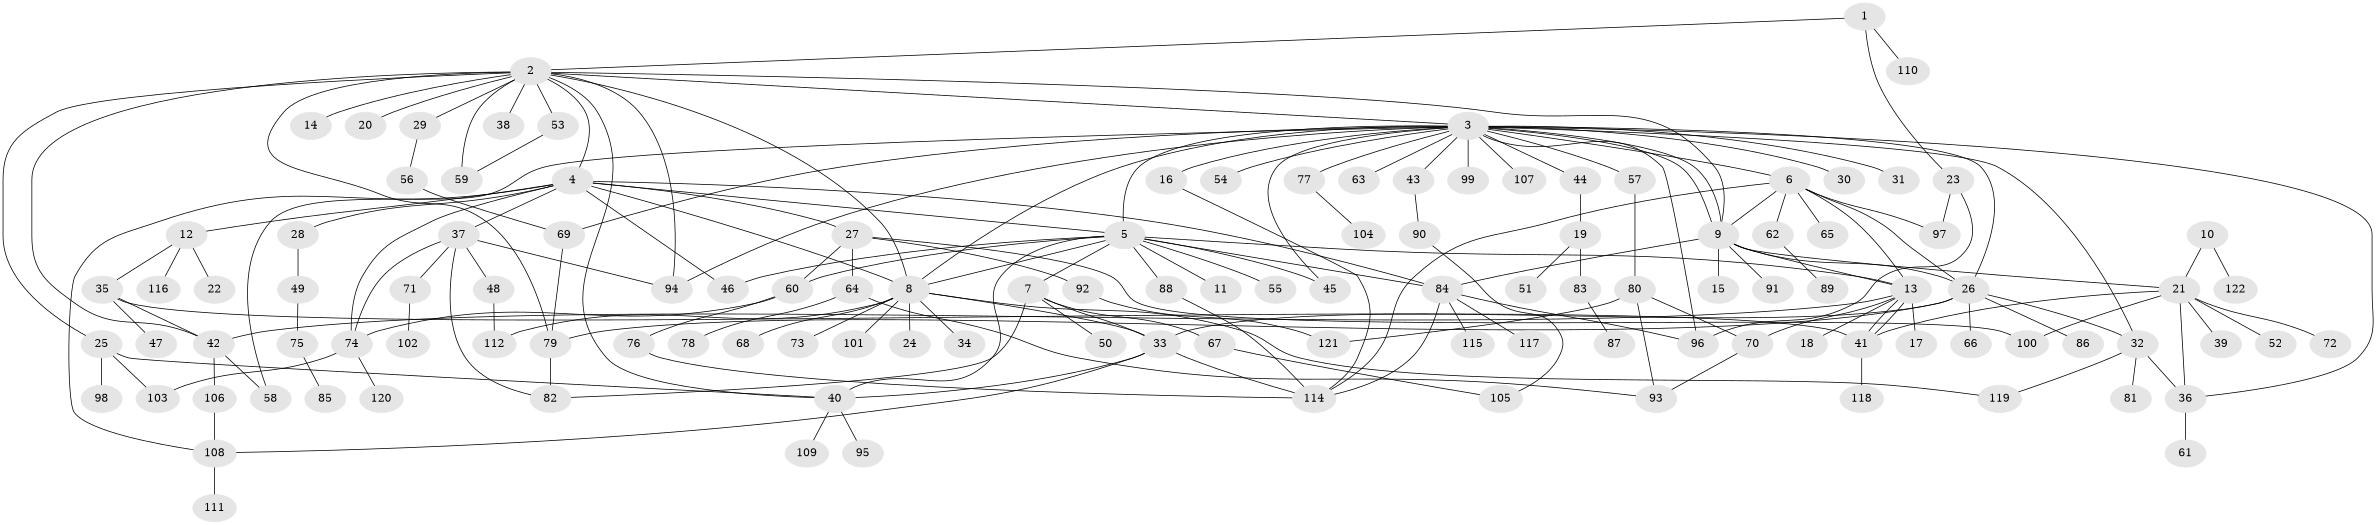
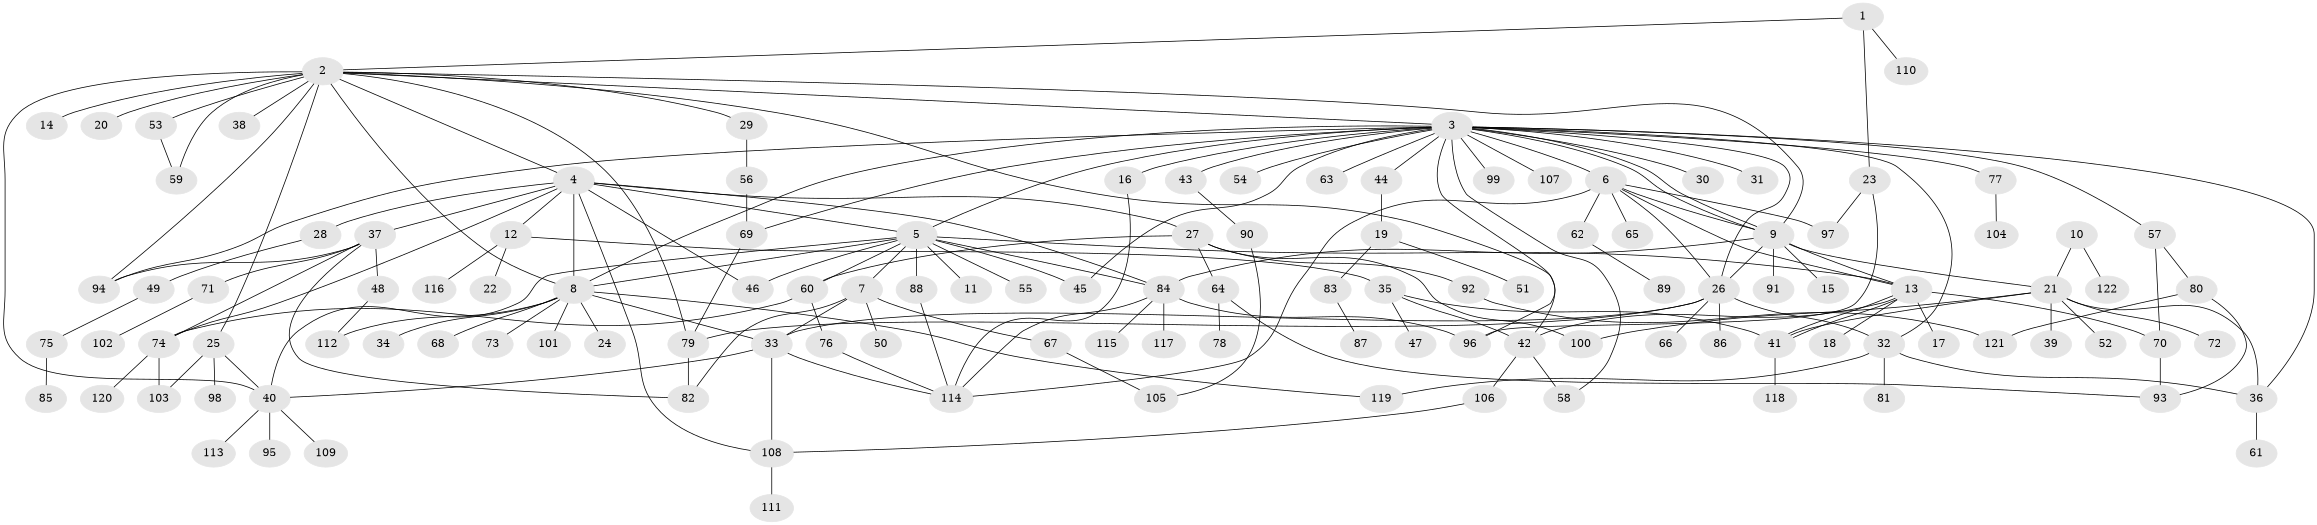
(1681, 311) -> (2158, 290)
none -> (214, 453)
